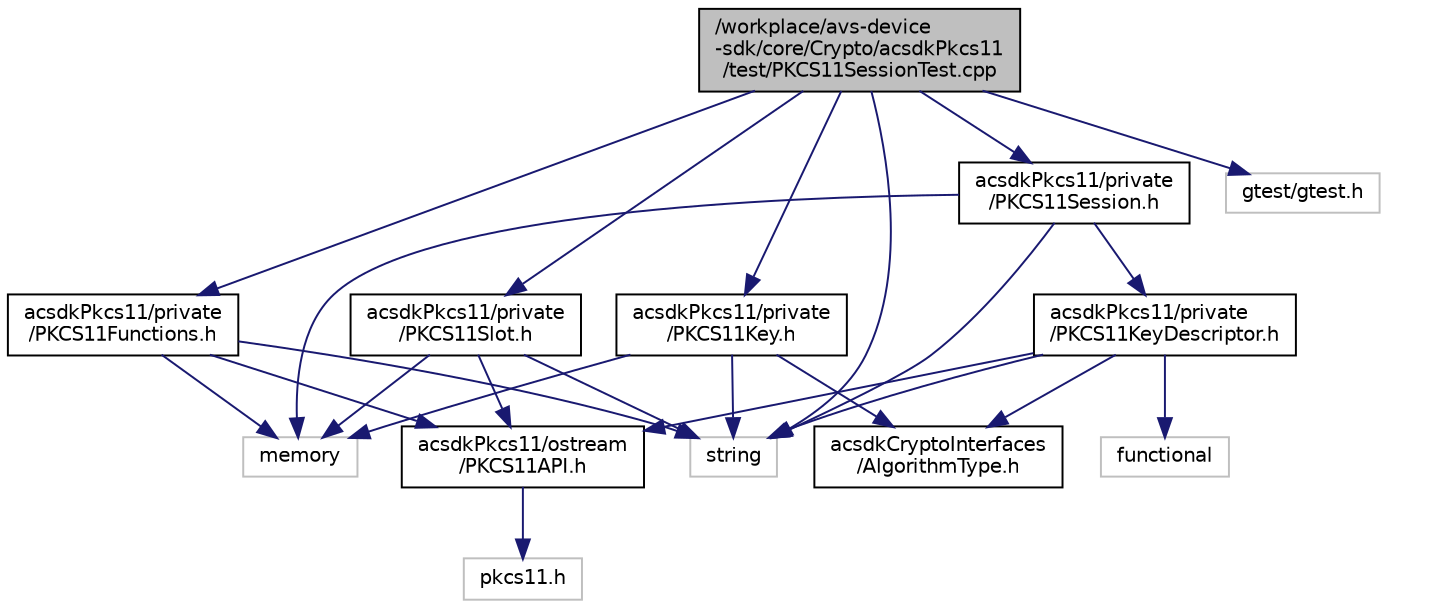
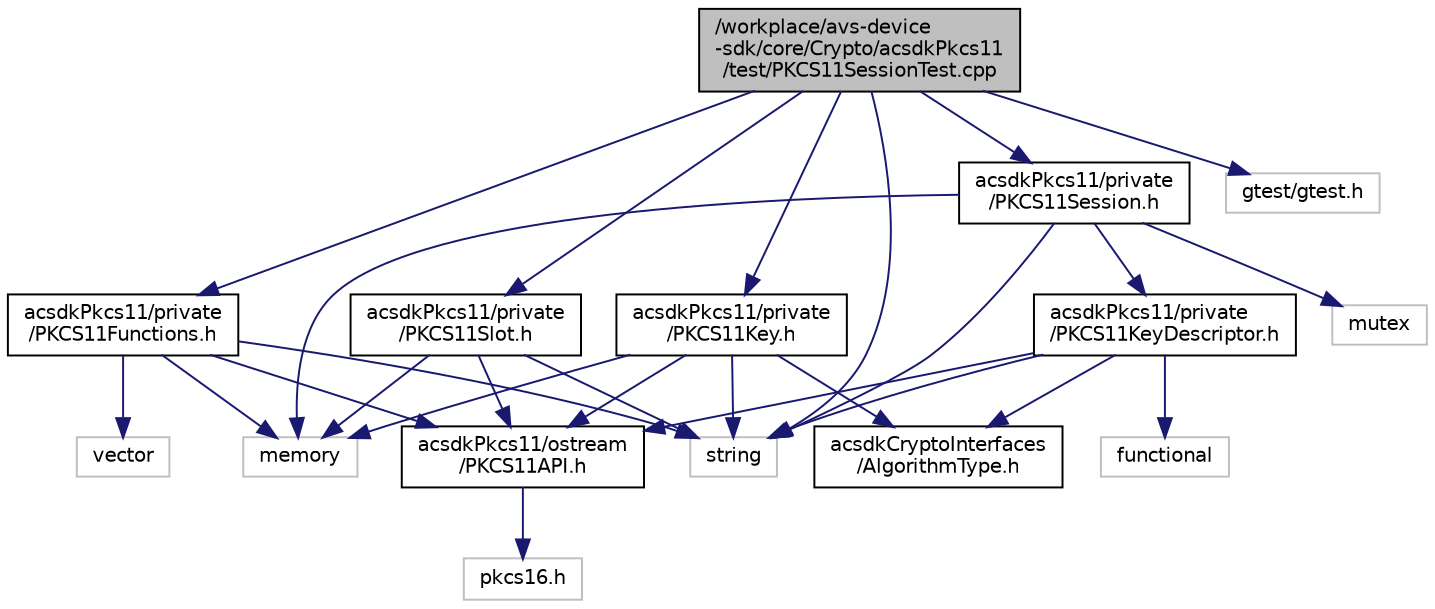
none -> (1380, 325)
none -> (636, 386)
none -> (123, 457)
(523, 579) -> (523, 579)
